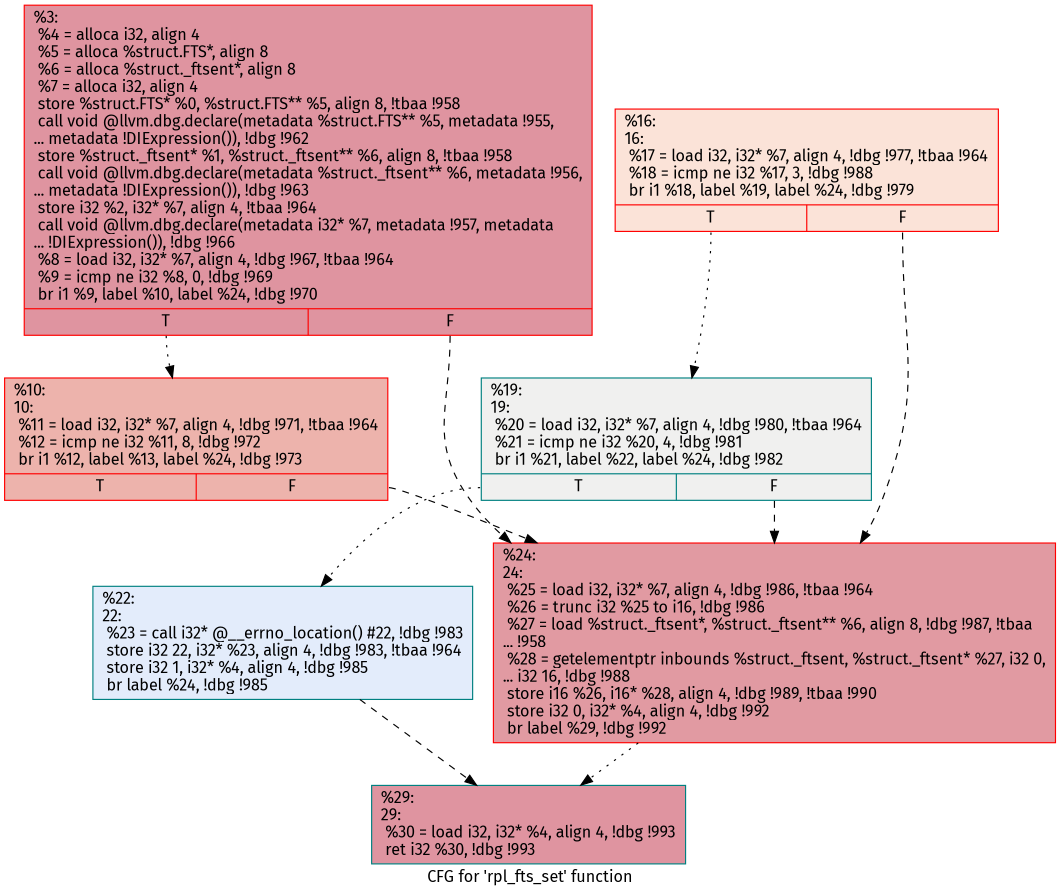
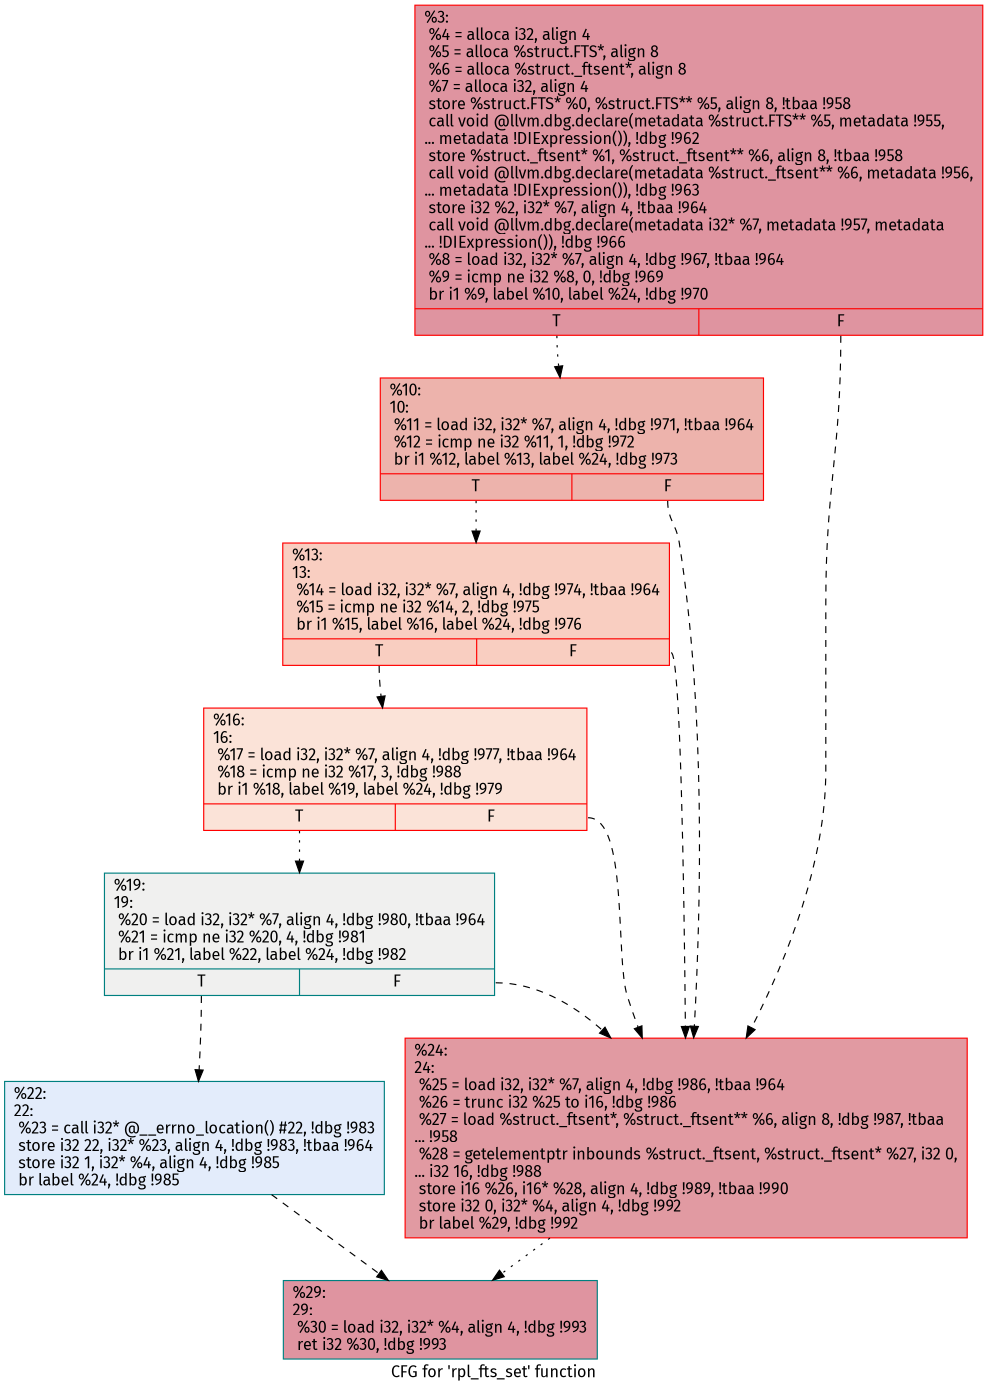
(137, 443) -> (512, 443)
(395, 516) -> (201, 1033)
none -> (476, 604)
